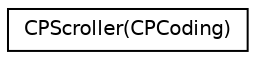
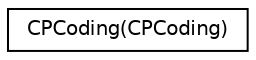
(128, 30) -> (128, 30)
